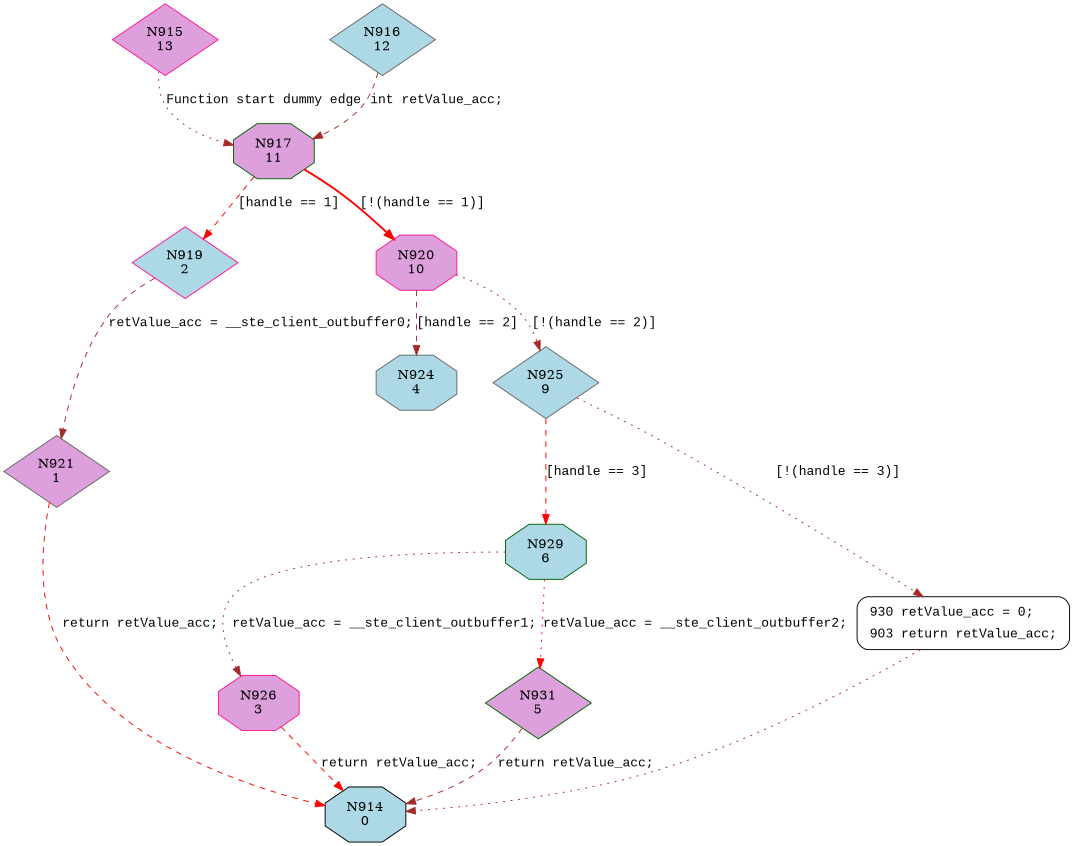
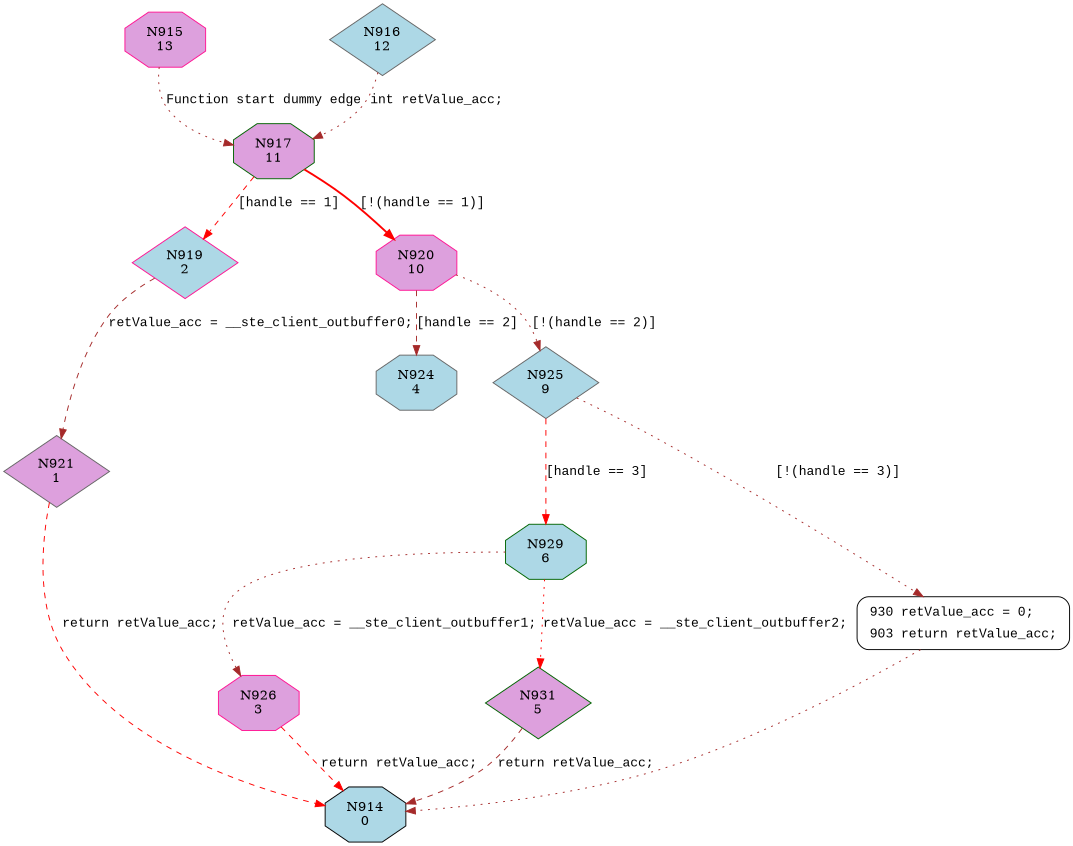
(165, 40) -> (165, 40)
(358, 111) -> (358, 111)
